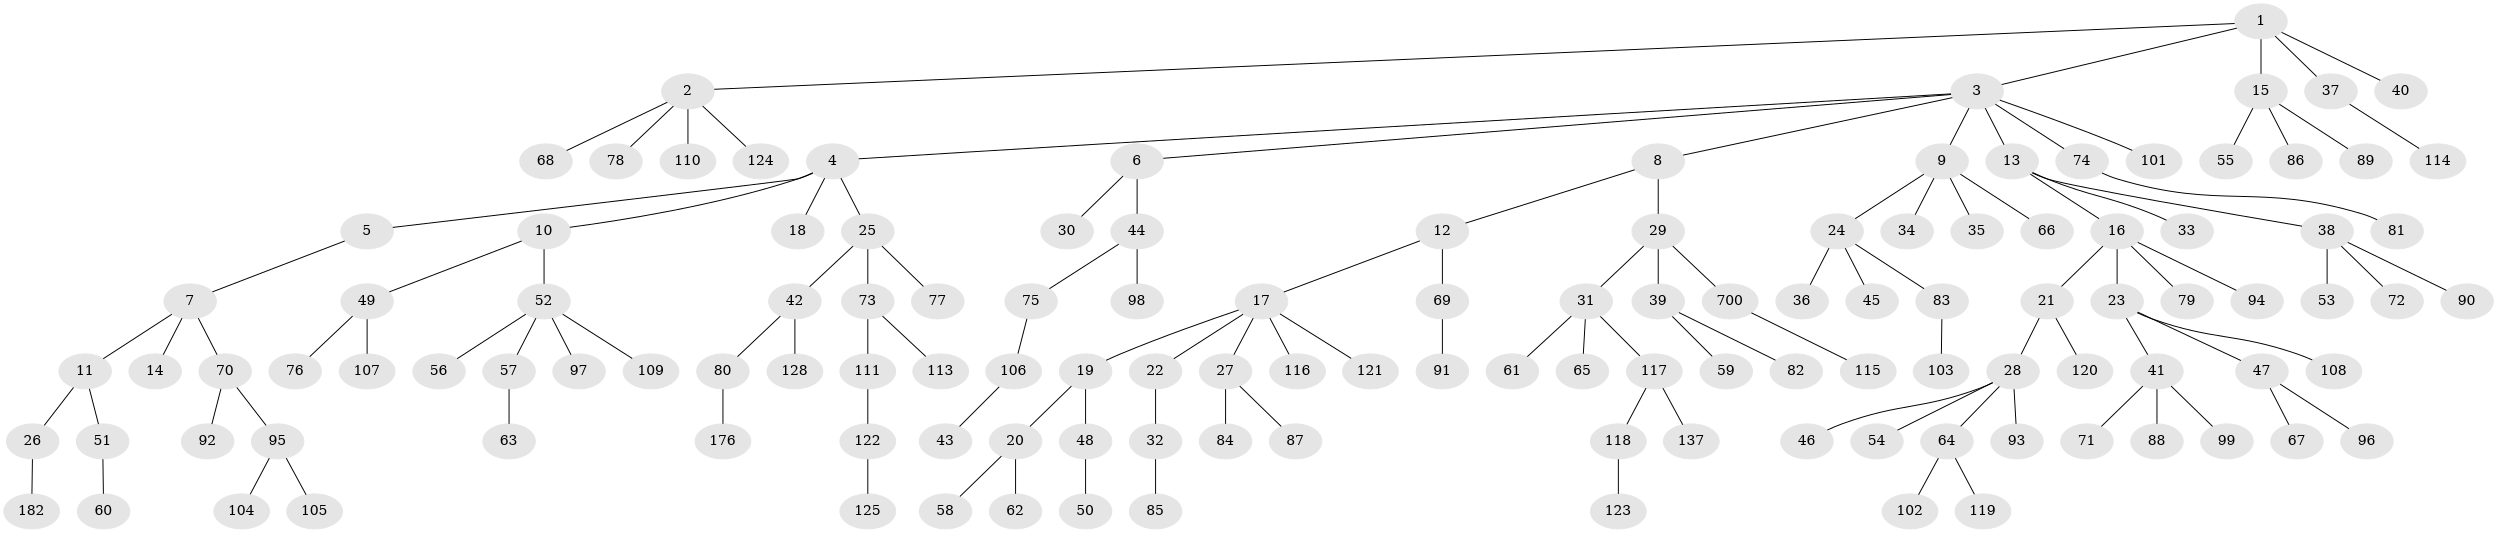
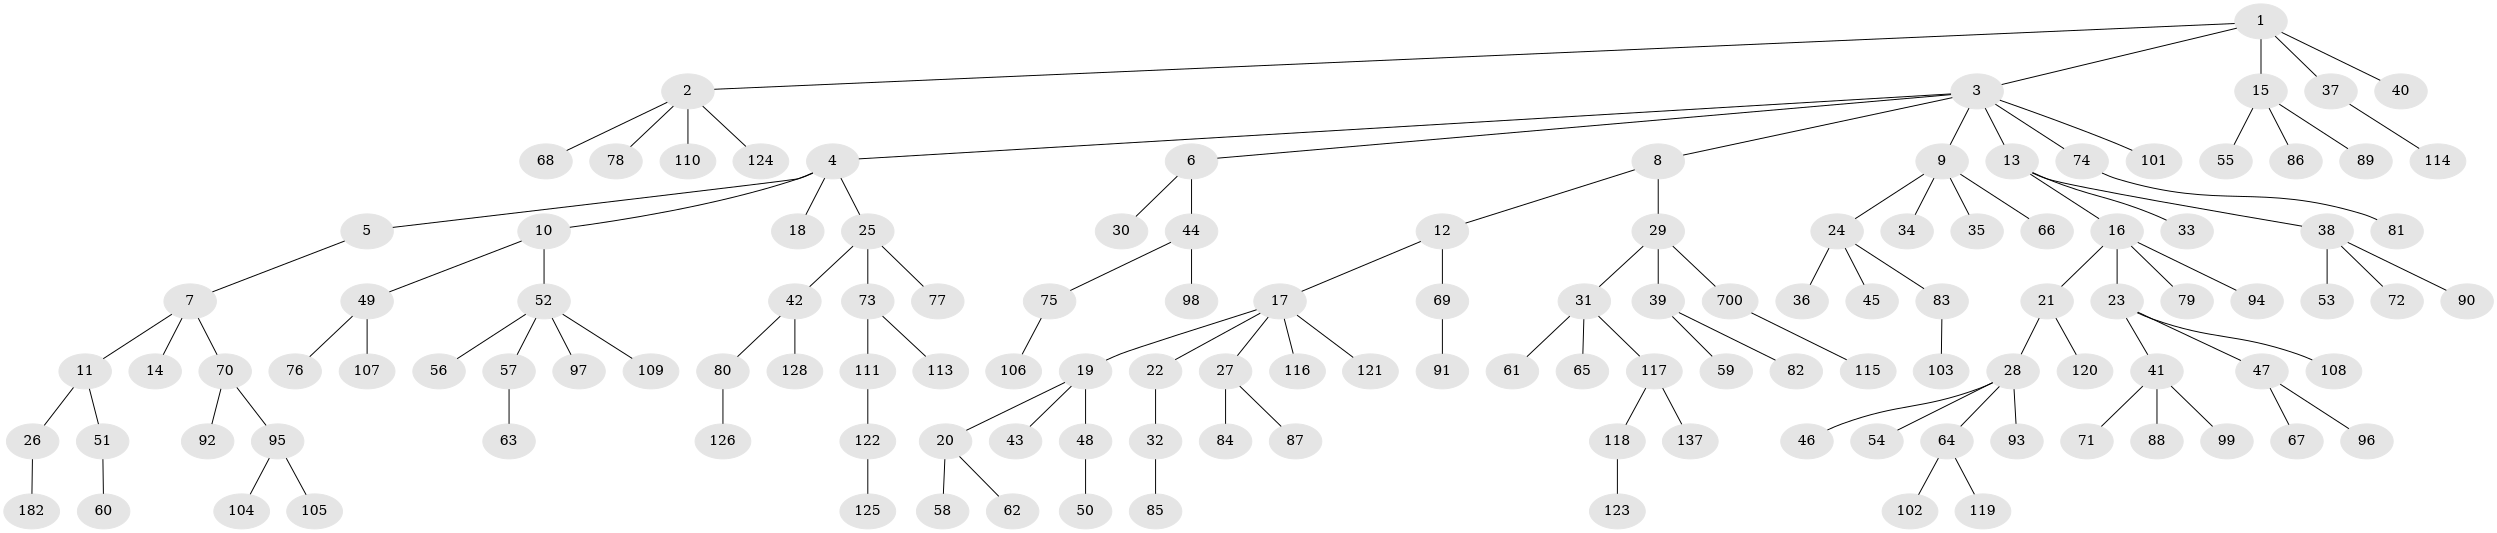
(979, 407) -> (1051, 406)
(723, 441) -> (723, 441)
